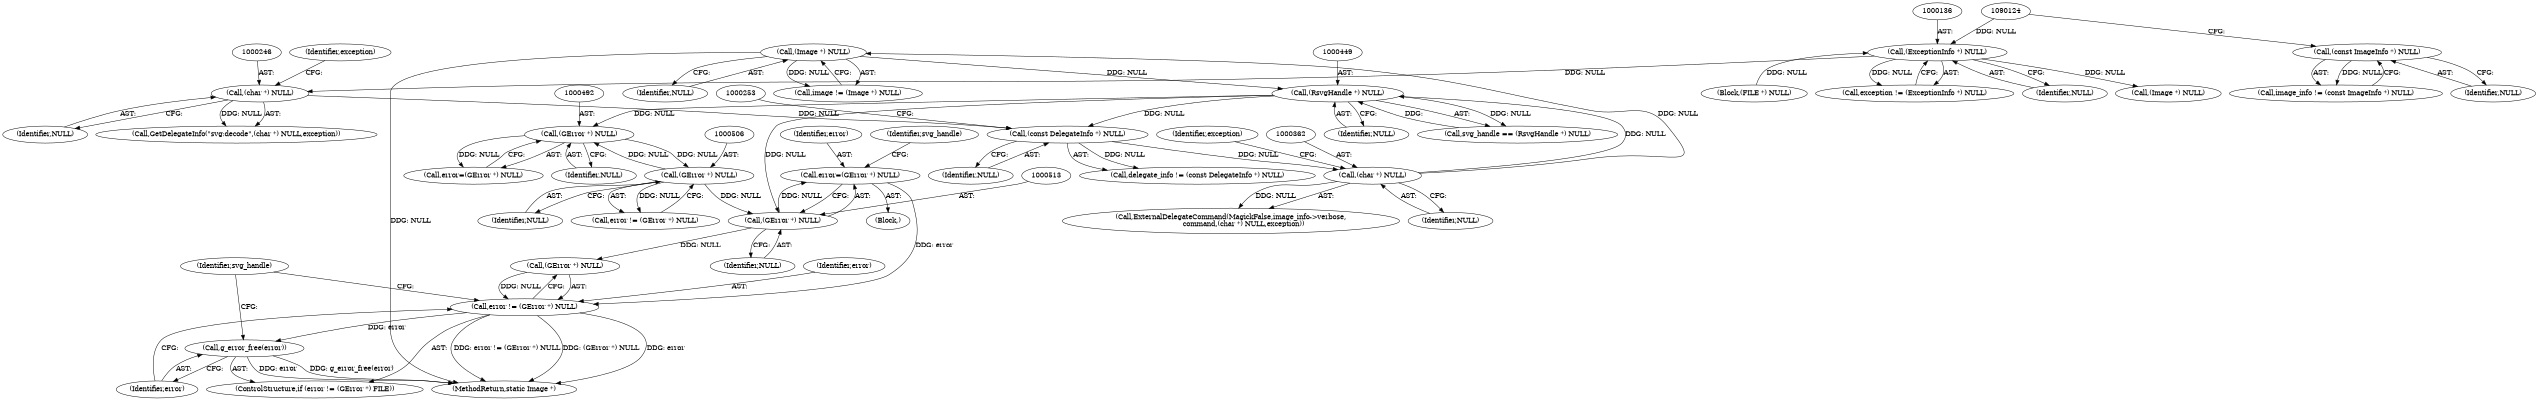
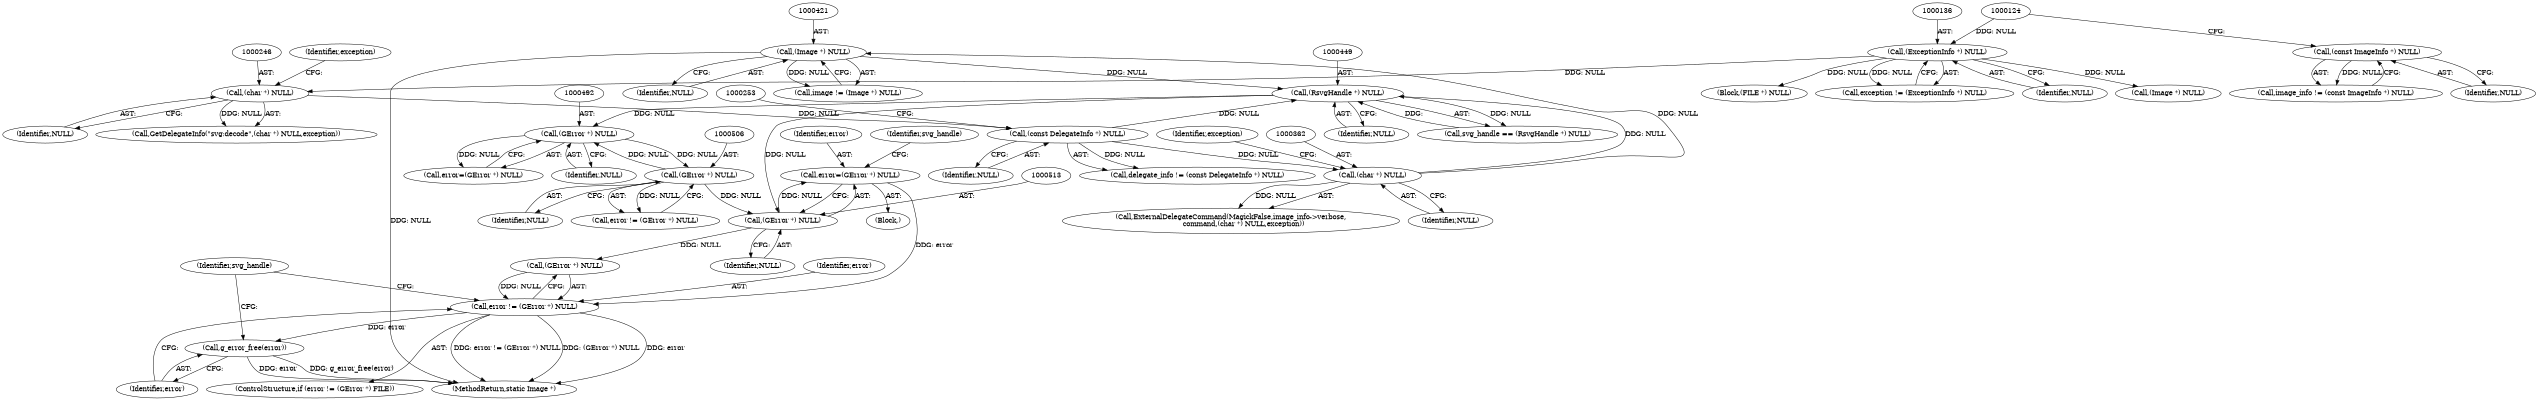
none -> (813, 11)
(2006, 11) -> (2006, 11)
(1828, 55) -> (1834, 68)
(1183, 104) -> (1202, 114)
(233, 374) -> none
